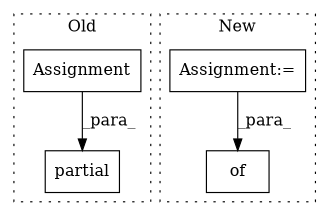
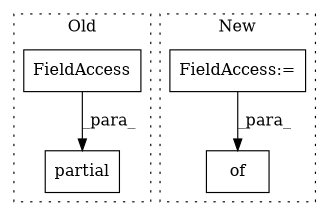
(82, 71) -> (82, 71)
(238, 71) -> (238, 71)
